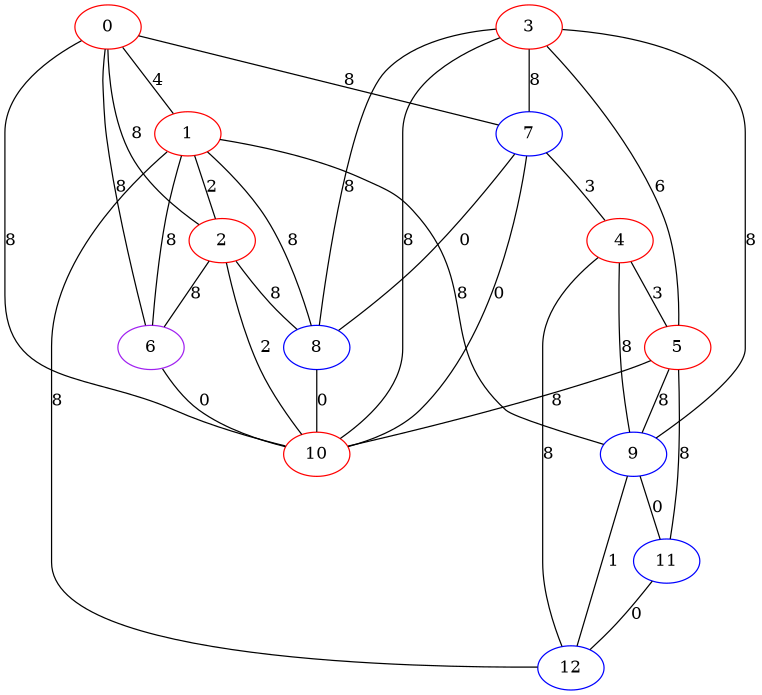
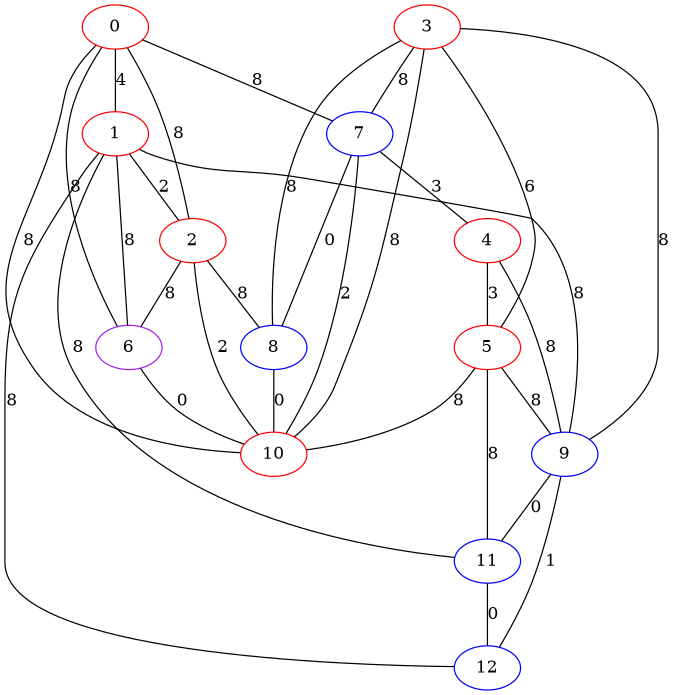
(273, 230) -> (143, 450)
(500, 294) -> (346, 294)
(543, 444) -> none
